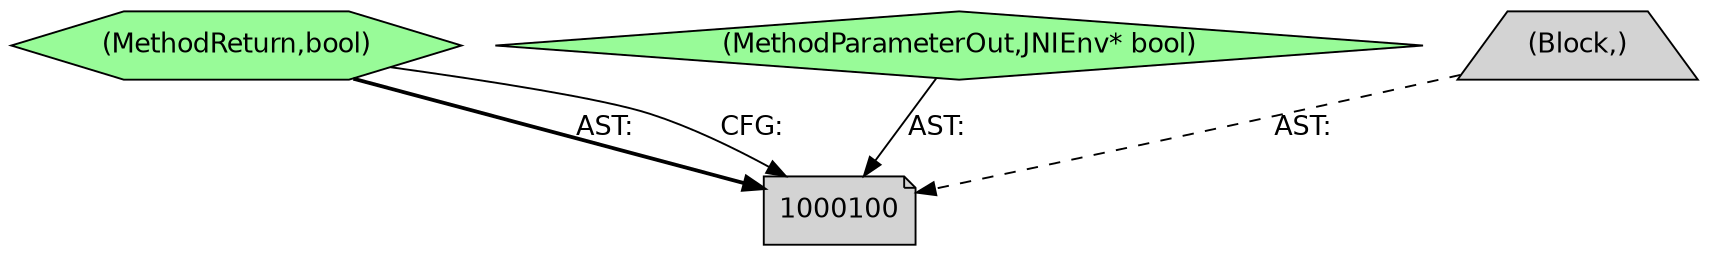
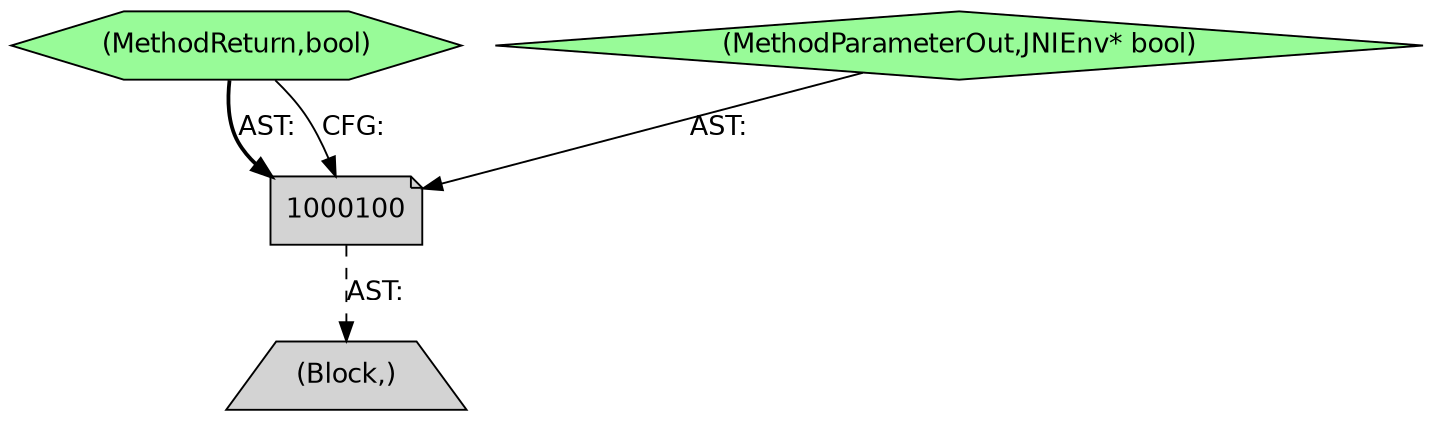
(1198, 133) -> (346, 284)
